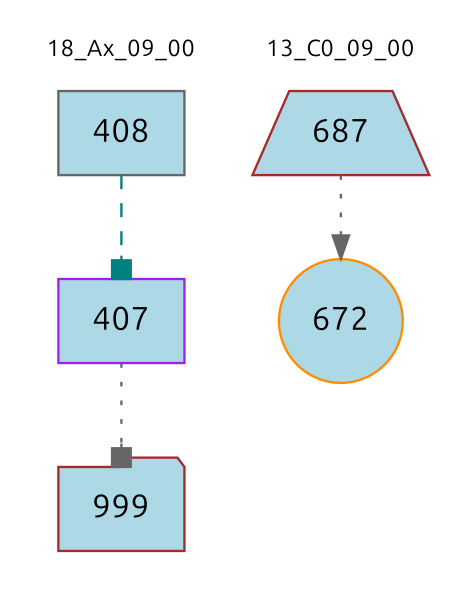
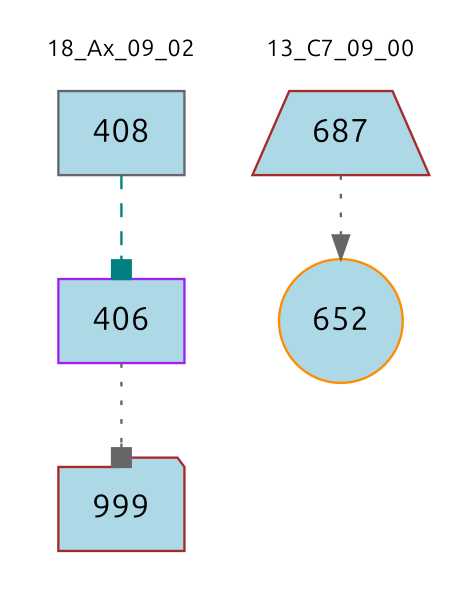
(121, 50) -> (121, 50)
(341, 50) -> (341, 50)
(121, 321) -> (121, 321)
(341, 321) -> (341, 321)
